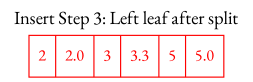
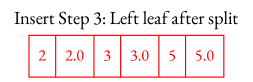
(140, 56) -> (140, 56)
